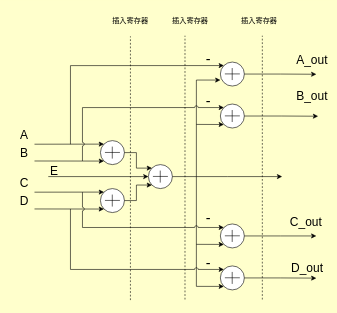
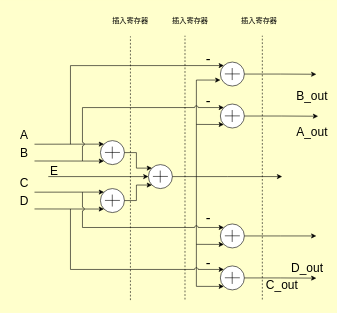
(312, 60) -> (312, 132)
(306, 222) -> (282, 285)
